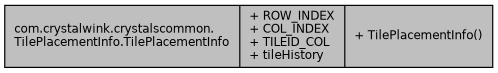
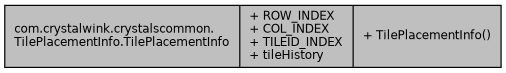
(289, 42) -> (296, 42)
